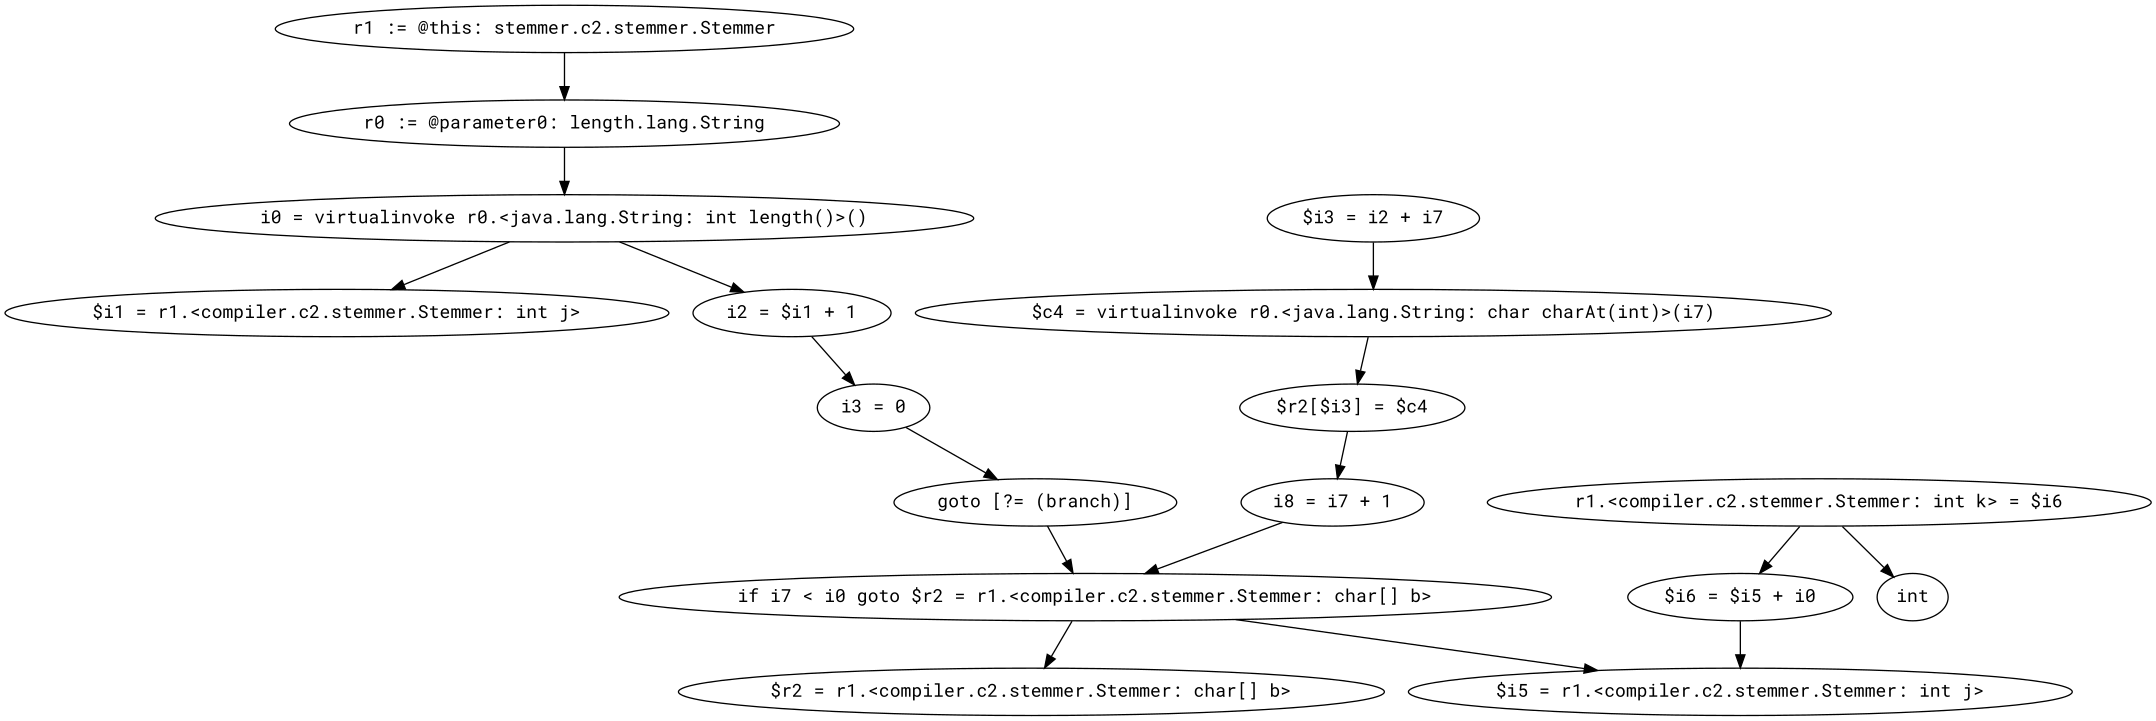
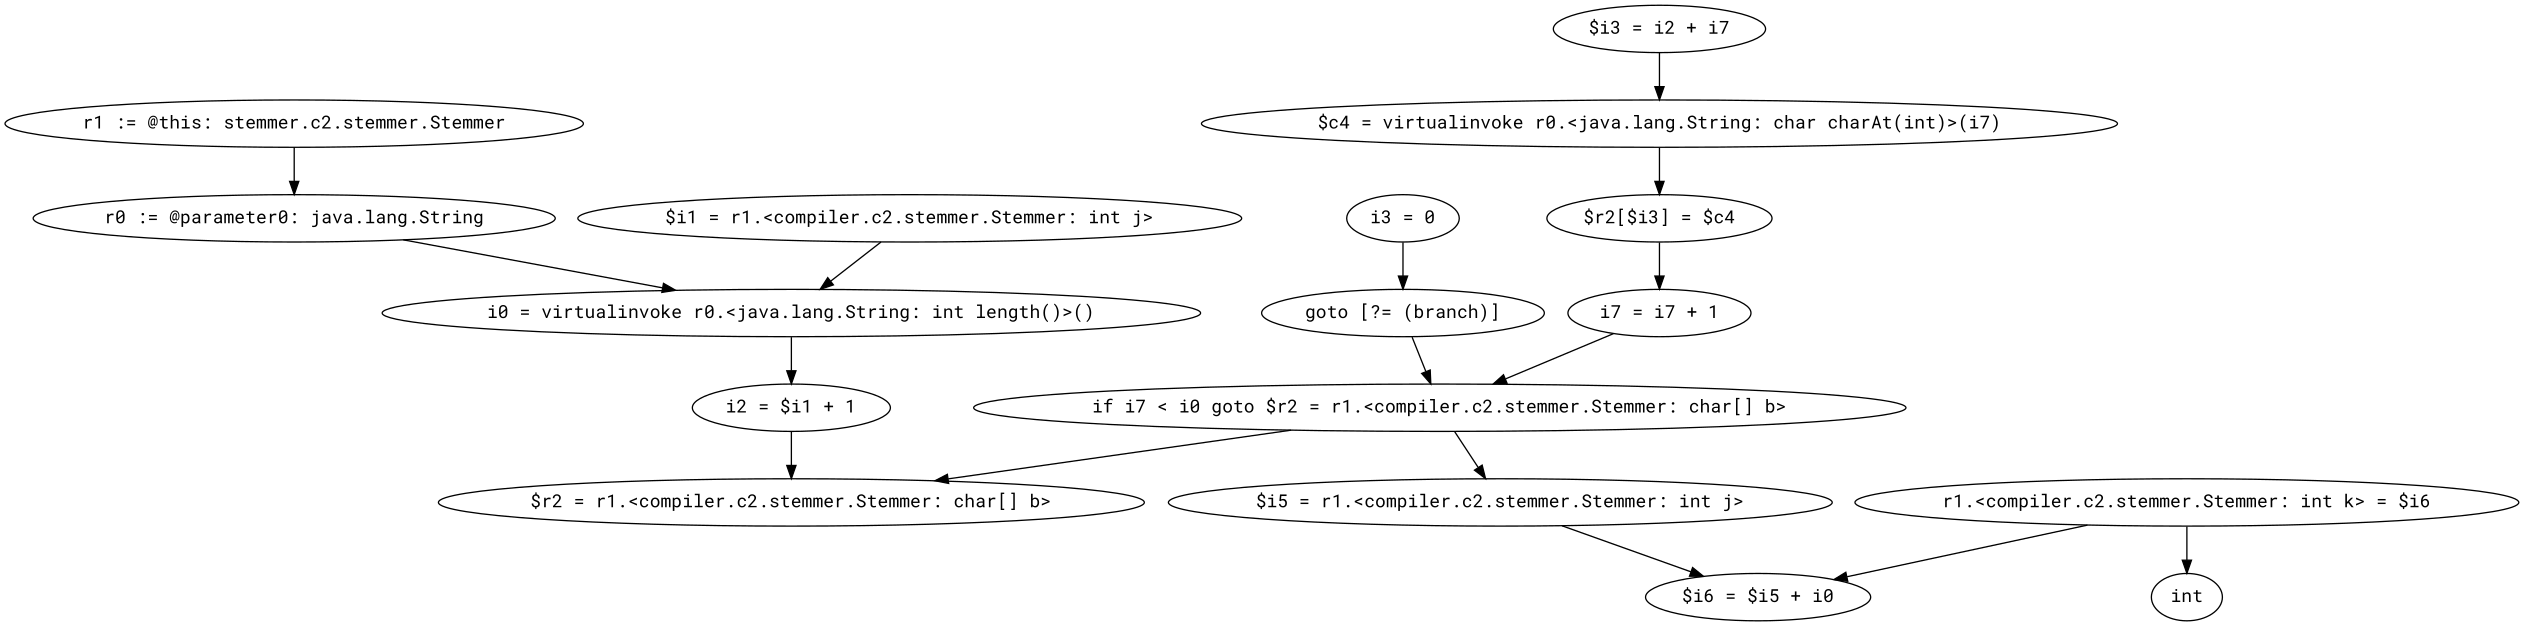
(564, 124) -> (294, 218)
(457, 263) -> (856, 262)
(829, 356) -> (791, 449)
(1333, 502) -> (1659, 313)
(1740, 638) -> (1626, 549)
